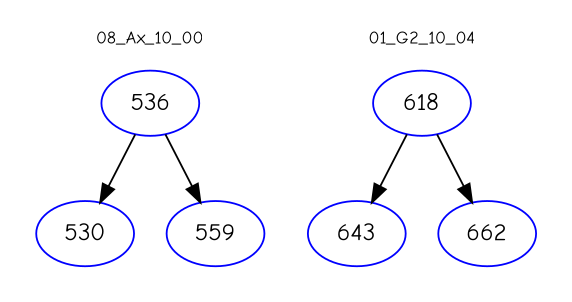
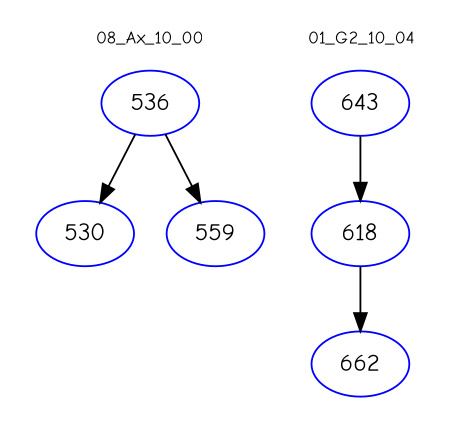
(394, 160) -> (360, 160)
